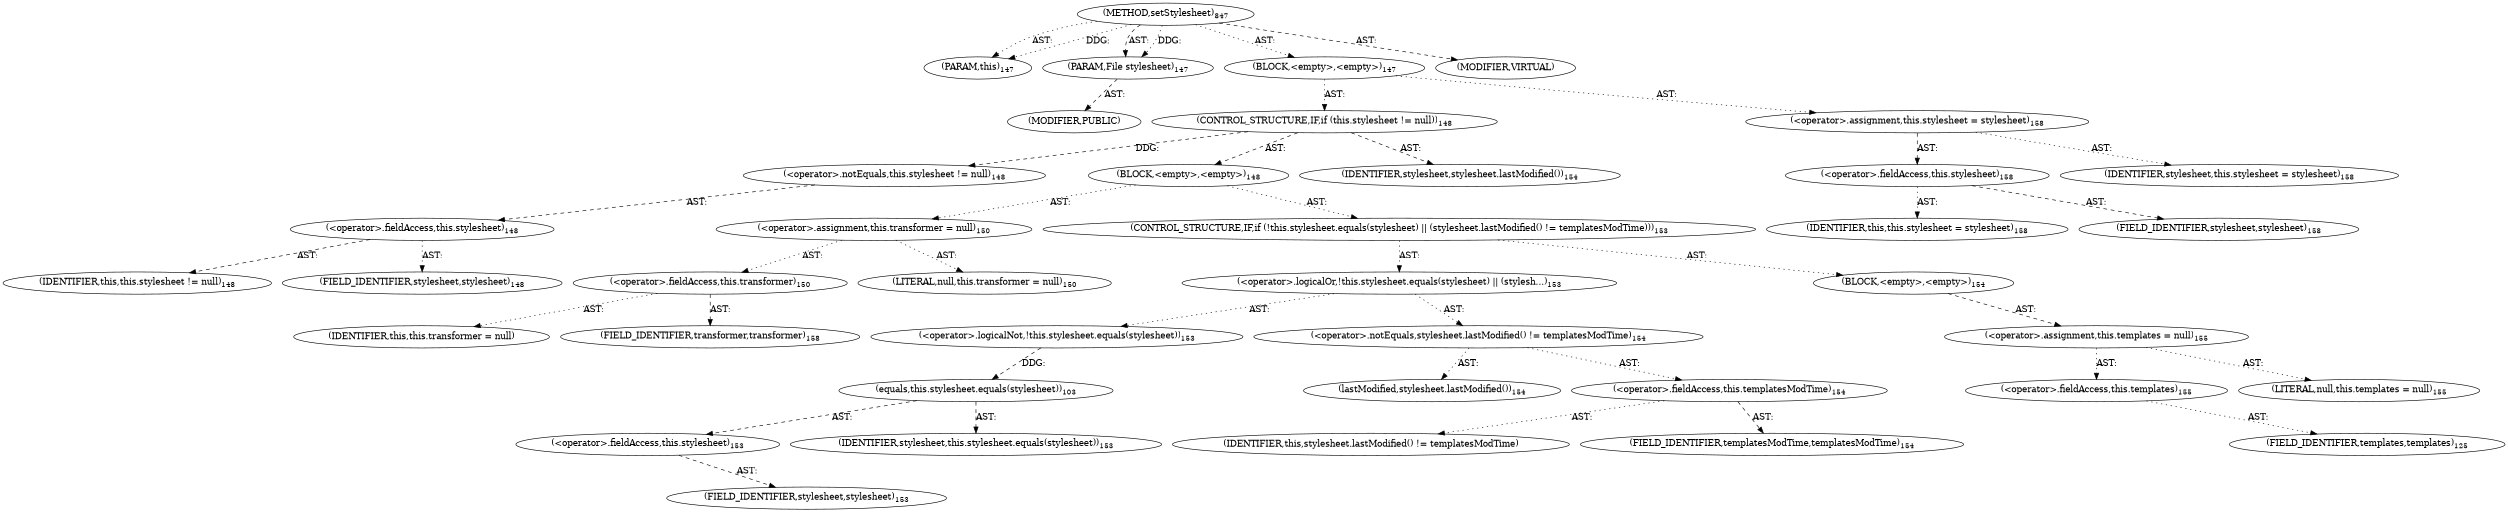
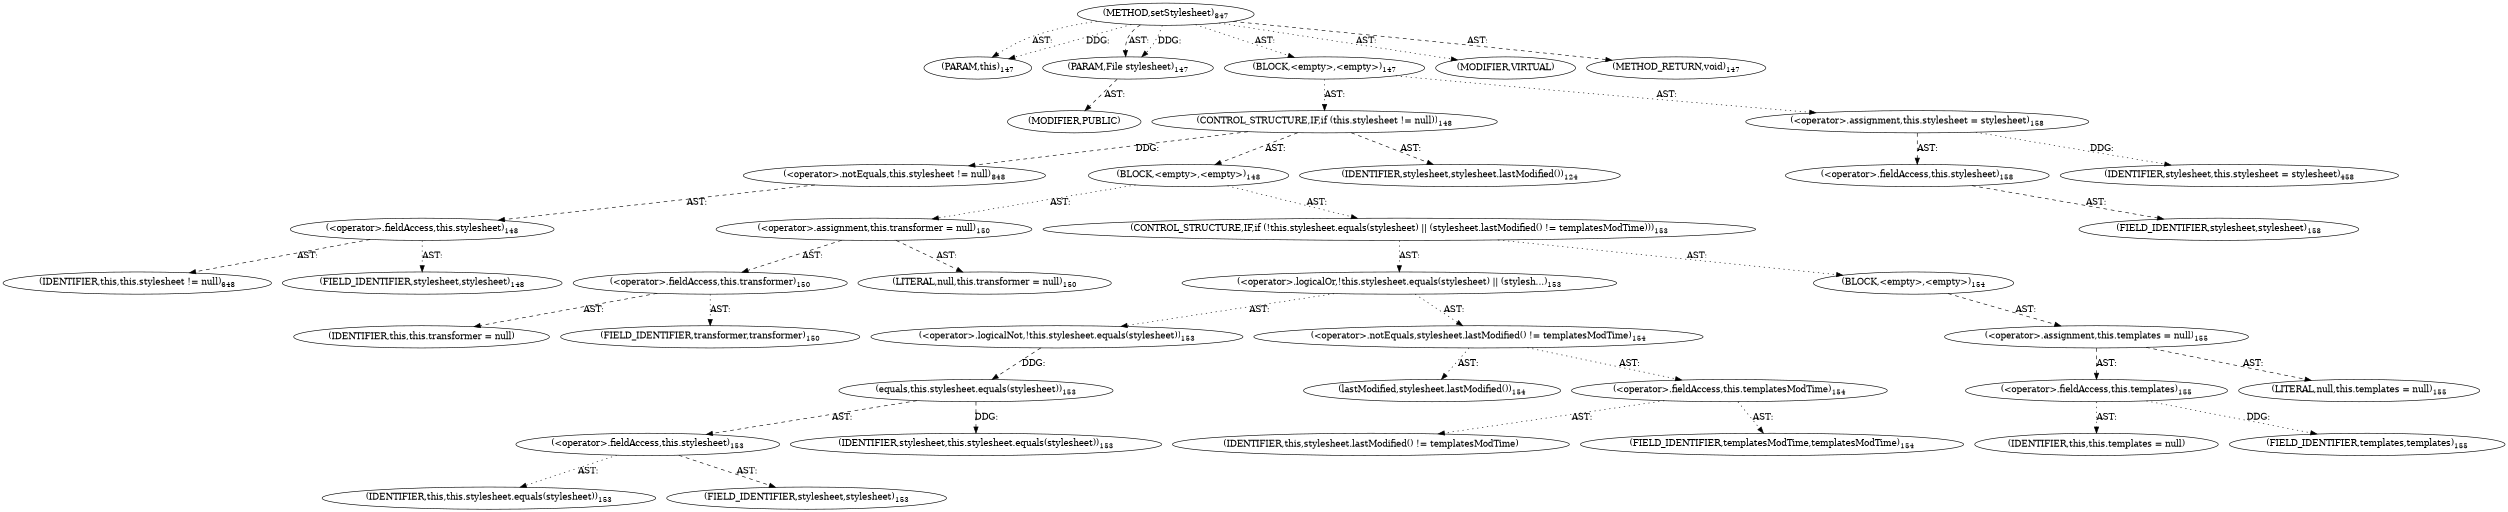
(1335, 41) -> (1335, 41)
none -> (1676, 68)
(2103, 149) -> (2103, 149)
(999, 175) -> (999, 175)
(1571, 175) -> (1571, 175)
(2347, 175) -> (2347, 175)
(1917, 229) -> none
(795, 255) -> (795, 255)
(927, 255) -> (927, 255)
(228, 282) -> (228, 282)
(710, 307) -> (710, 307)
(569, 309) -> (569, 309)
(813, 336) -> (813, 336)
(2097, 361) -> (2097, 361)
(2226, 363) -> (2226, 363)
(1069, 390) -> (1069, 390)
(1749, 415) -> (1749, 415)
(988, 417) -> (988, 417)
(2260, 417) -> (2260, 417)
(2461, 443) -> (2461, 443)
none -> (2097, 444)
none -> (489, 498)
